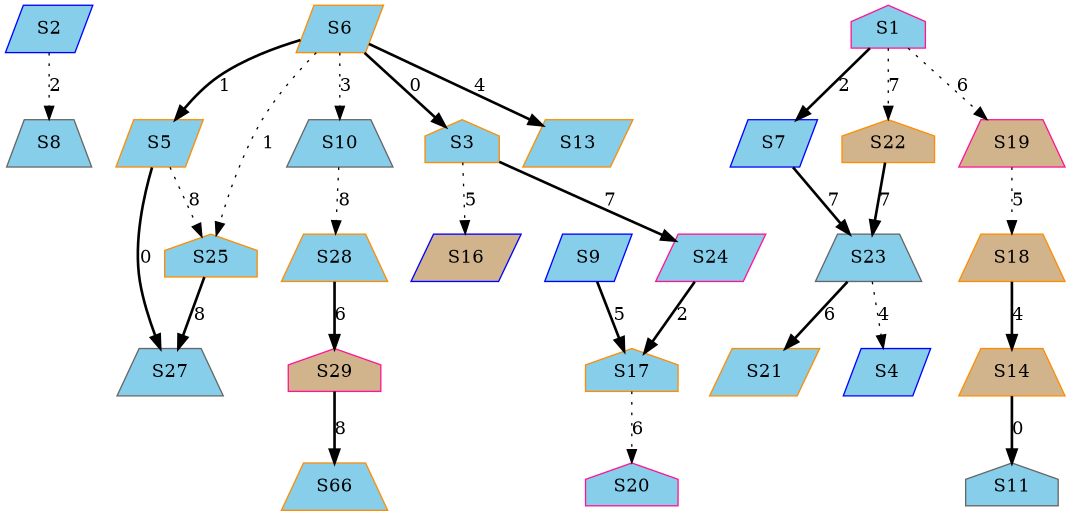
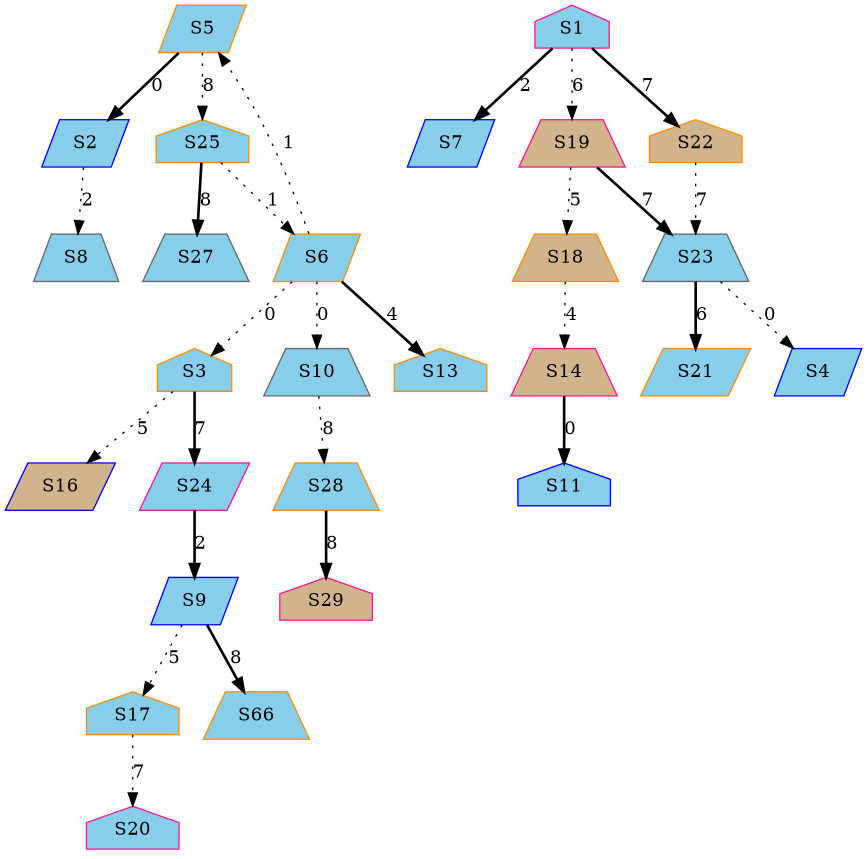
(237, 66) -> (273, 146)
(888, 77) -> (630, 83)
(400, 85) -> (257, 314)
(346, 86) -> (323, 315)
(256, 131) -> (253, 194)
(578, 143) -> (441, 372)
(880, 192) -> (696, 192)
(817, 196) -> (629, 196)
(138, 252) -> (149, 82)
(1012, 308) -> (565, 308)
(608, 310) -> (166, 654)
(674, 312) -> (195, 537)
(341, 315) -> (333, 544)
(884, 315) -> (771, 315)
(1012, 372) -> (564, 372)
(335, 421) -> (222, 652)
(638, 429) -> (139, 773)
(1012, 487) -> (564, 487)
